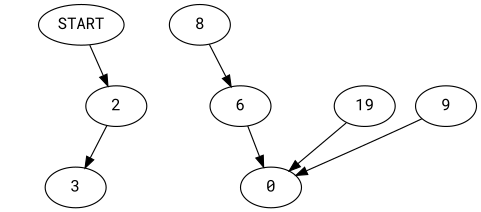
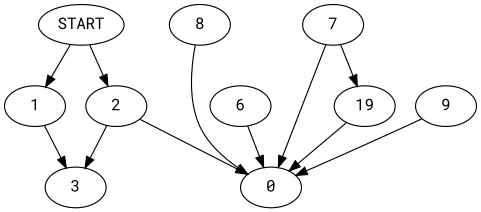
none -> (333, 25)
(218, 60) -> (196, 114)
none -> (35, 106)
none -> (188, 144)
